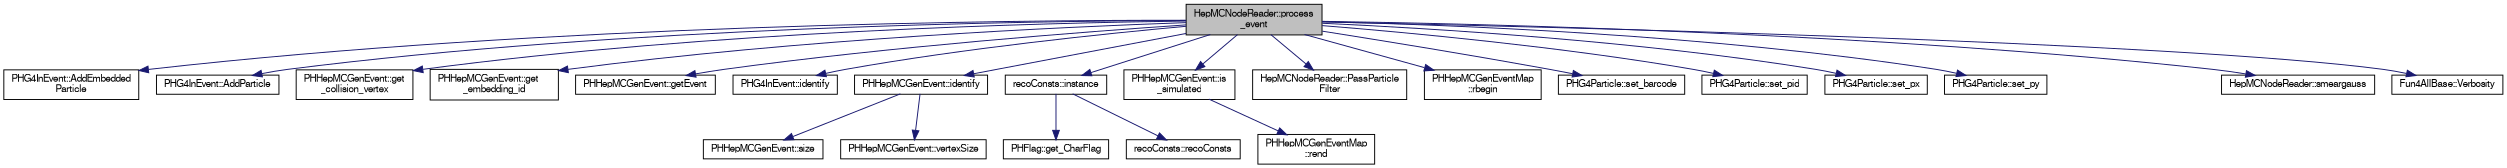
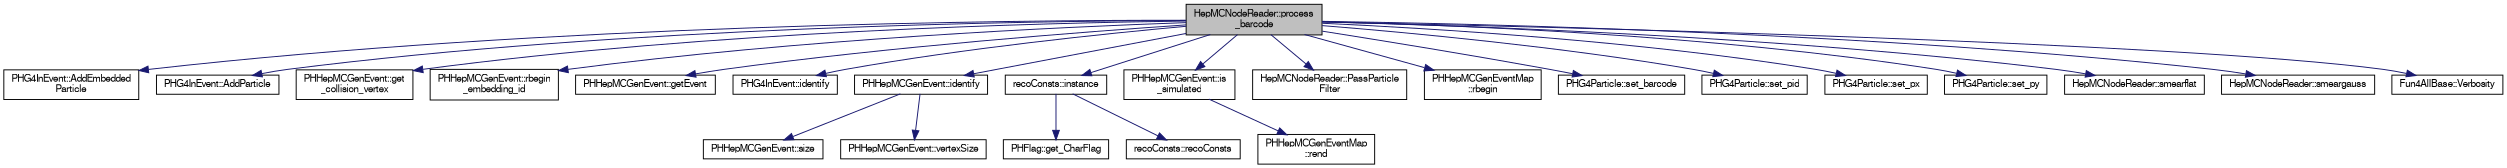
(1254, 20) -> (1254, 20)
(494, 85) -> (494, 85)
none -> (2134, 85)
